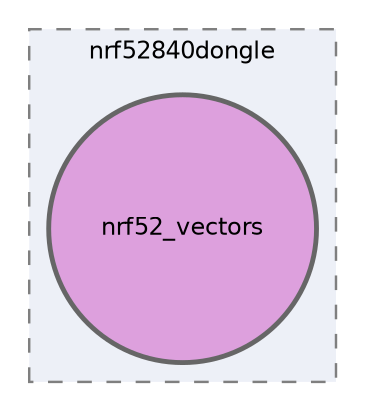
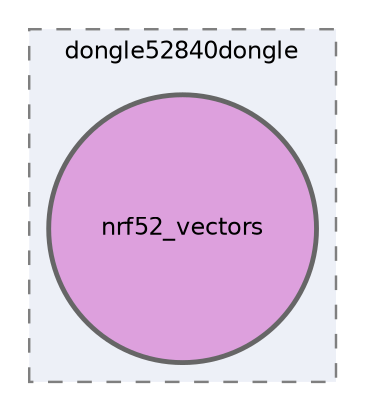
(183, 52) -> (183, 52)
